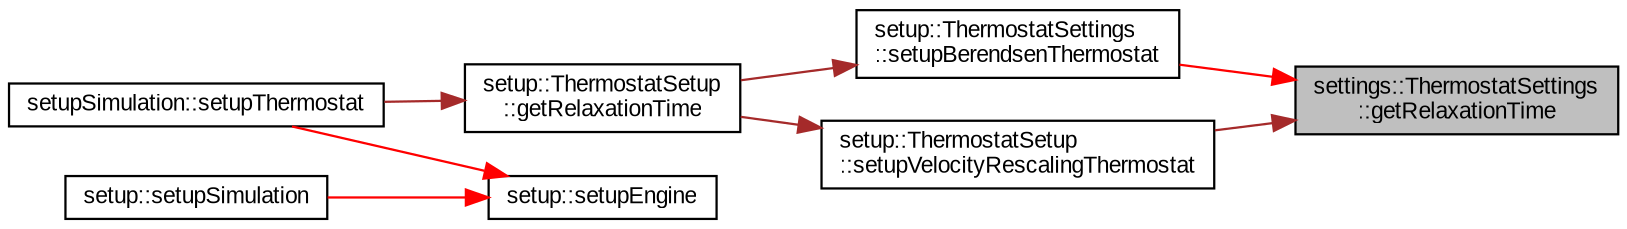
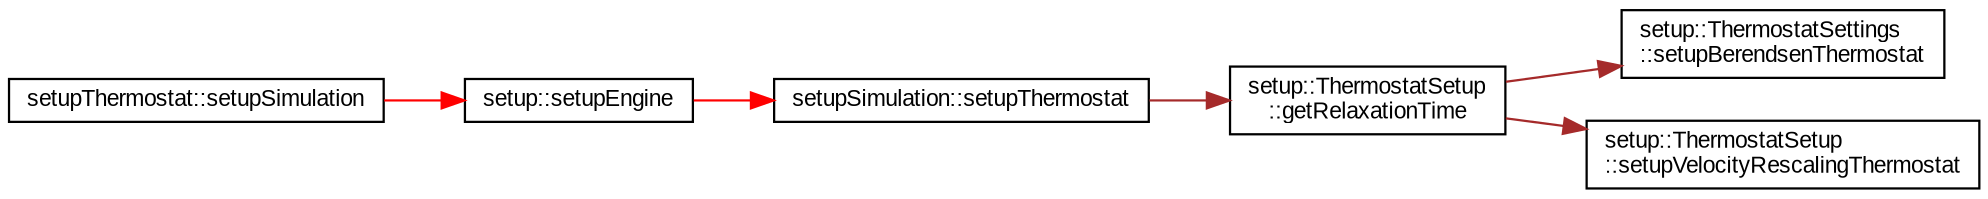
(1457, 100) -> none
(388, 149) -> (722, 100)
(196, 197) -> (196, 100)
